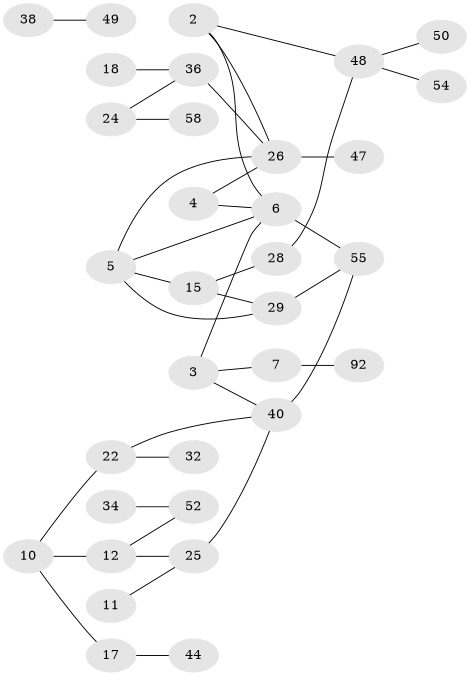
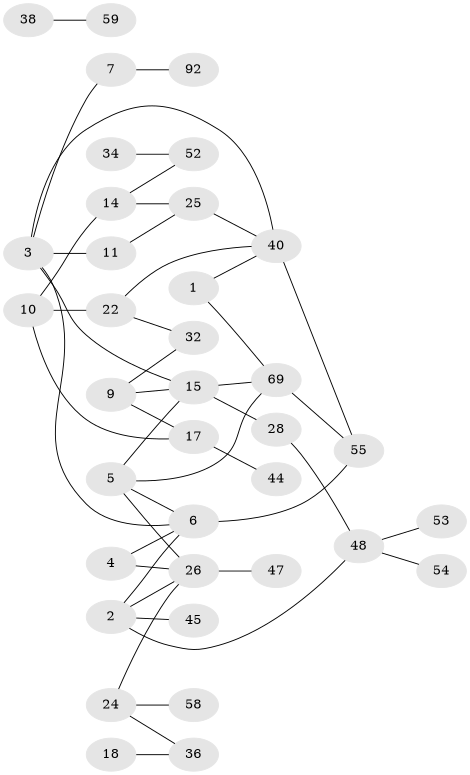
(111, 20) -> (111, 20)
(442, 37) -> (442, 521)
(229, 106) -> (148, 629)
none -> (76, 253)
none -> (194, 288)
(276, 308) -> (276, 380)
none -> (92, 340)
none -> (111, 395)
(111, 556) -> (111, 204)
none -> (194, 621)
